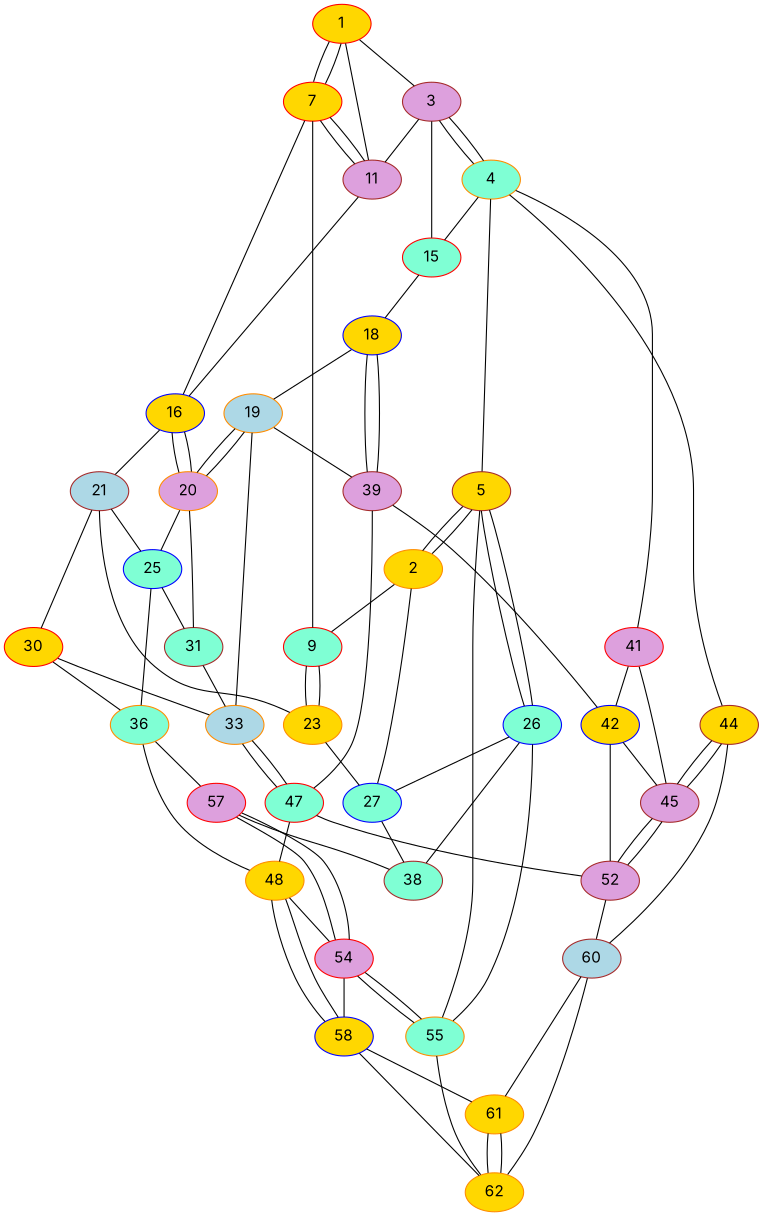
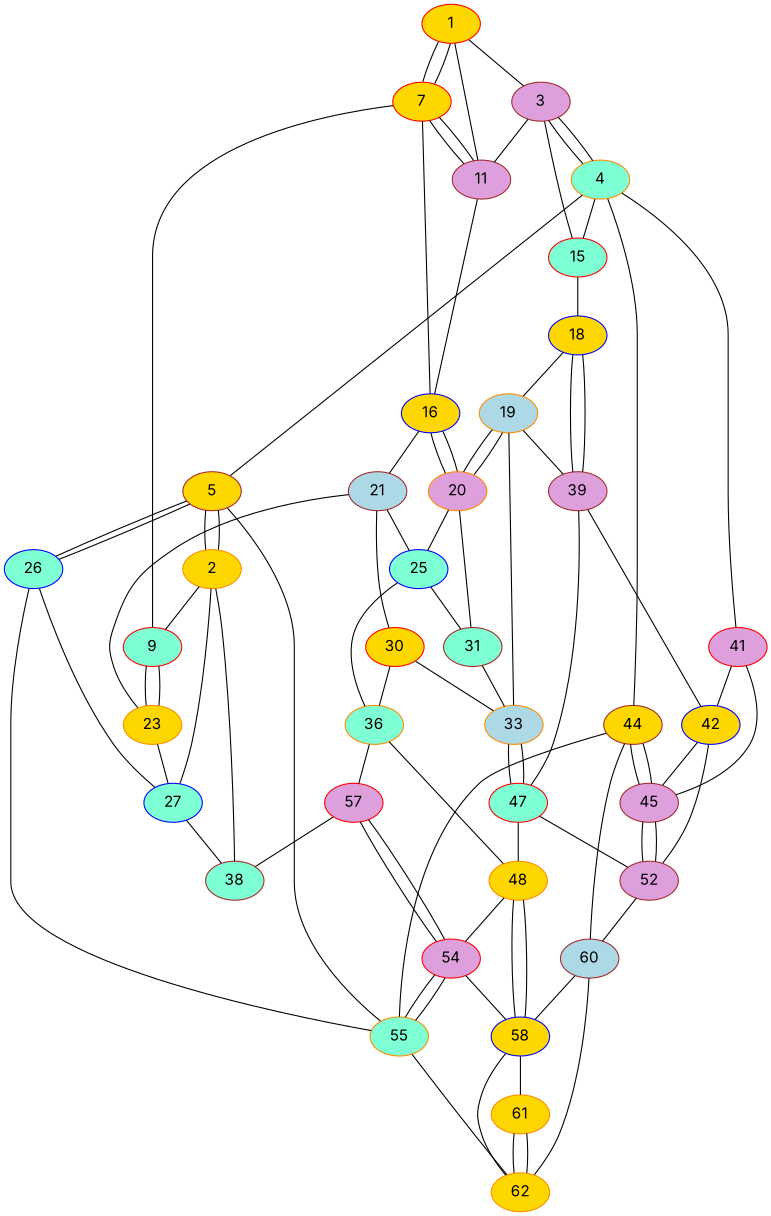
(480, 794) -> (230, 725)
none -> (445, 829)
(543, 1036) -> (555, 998)
